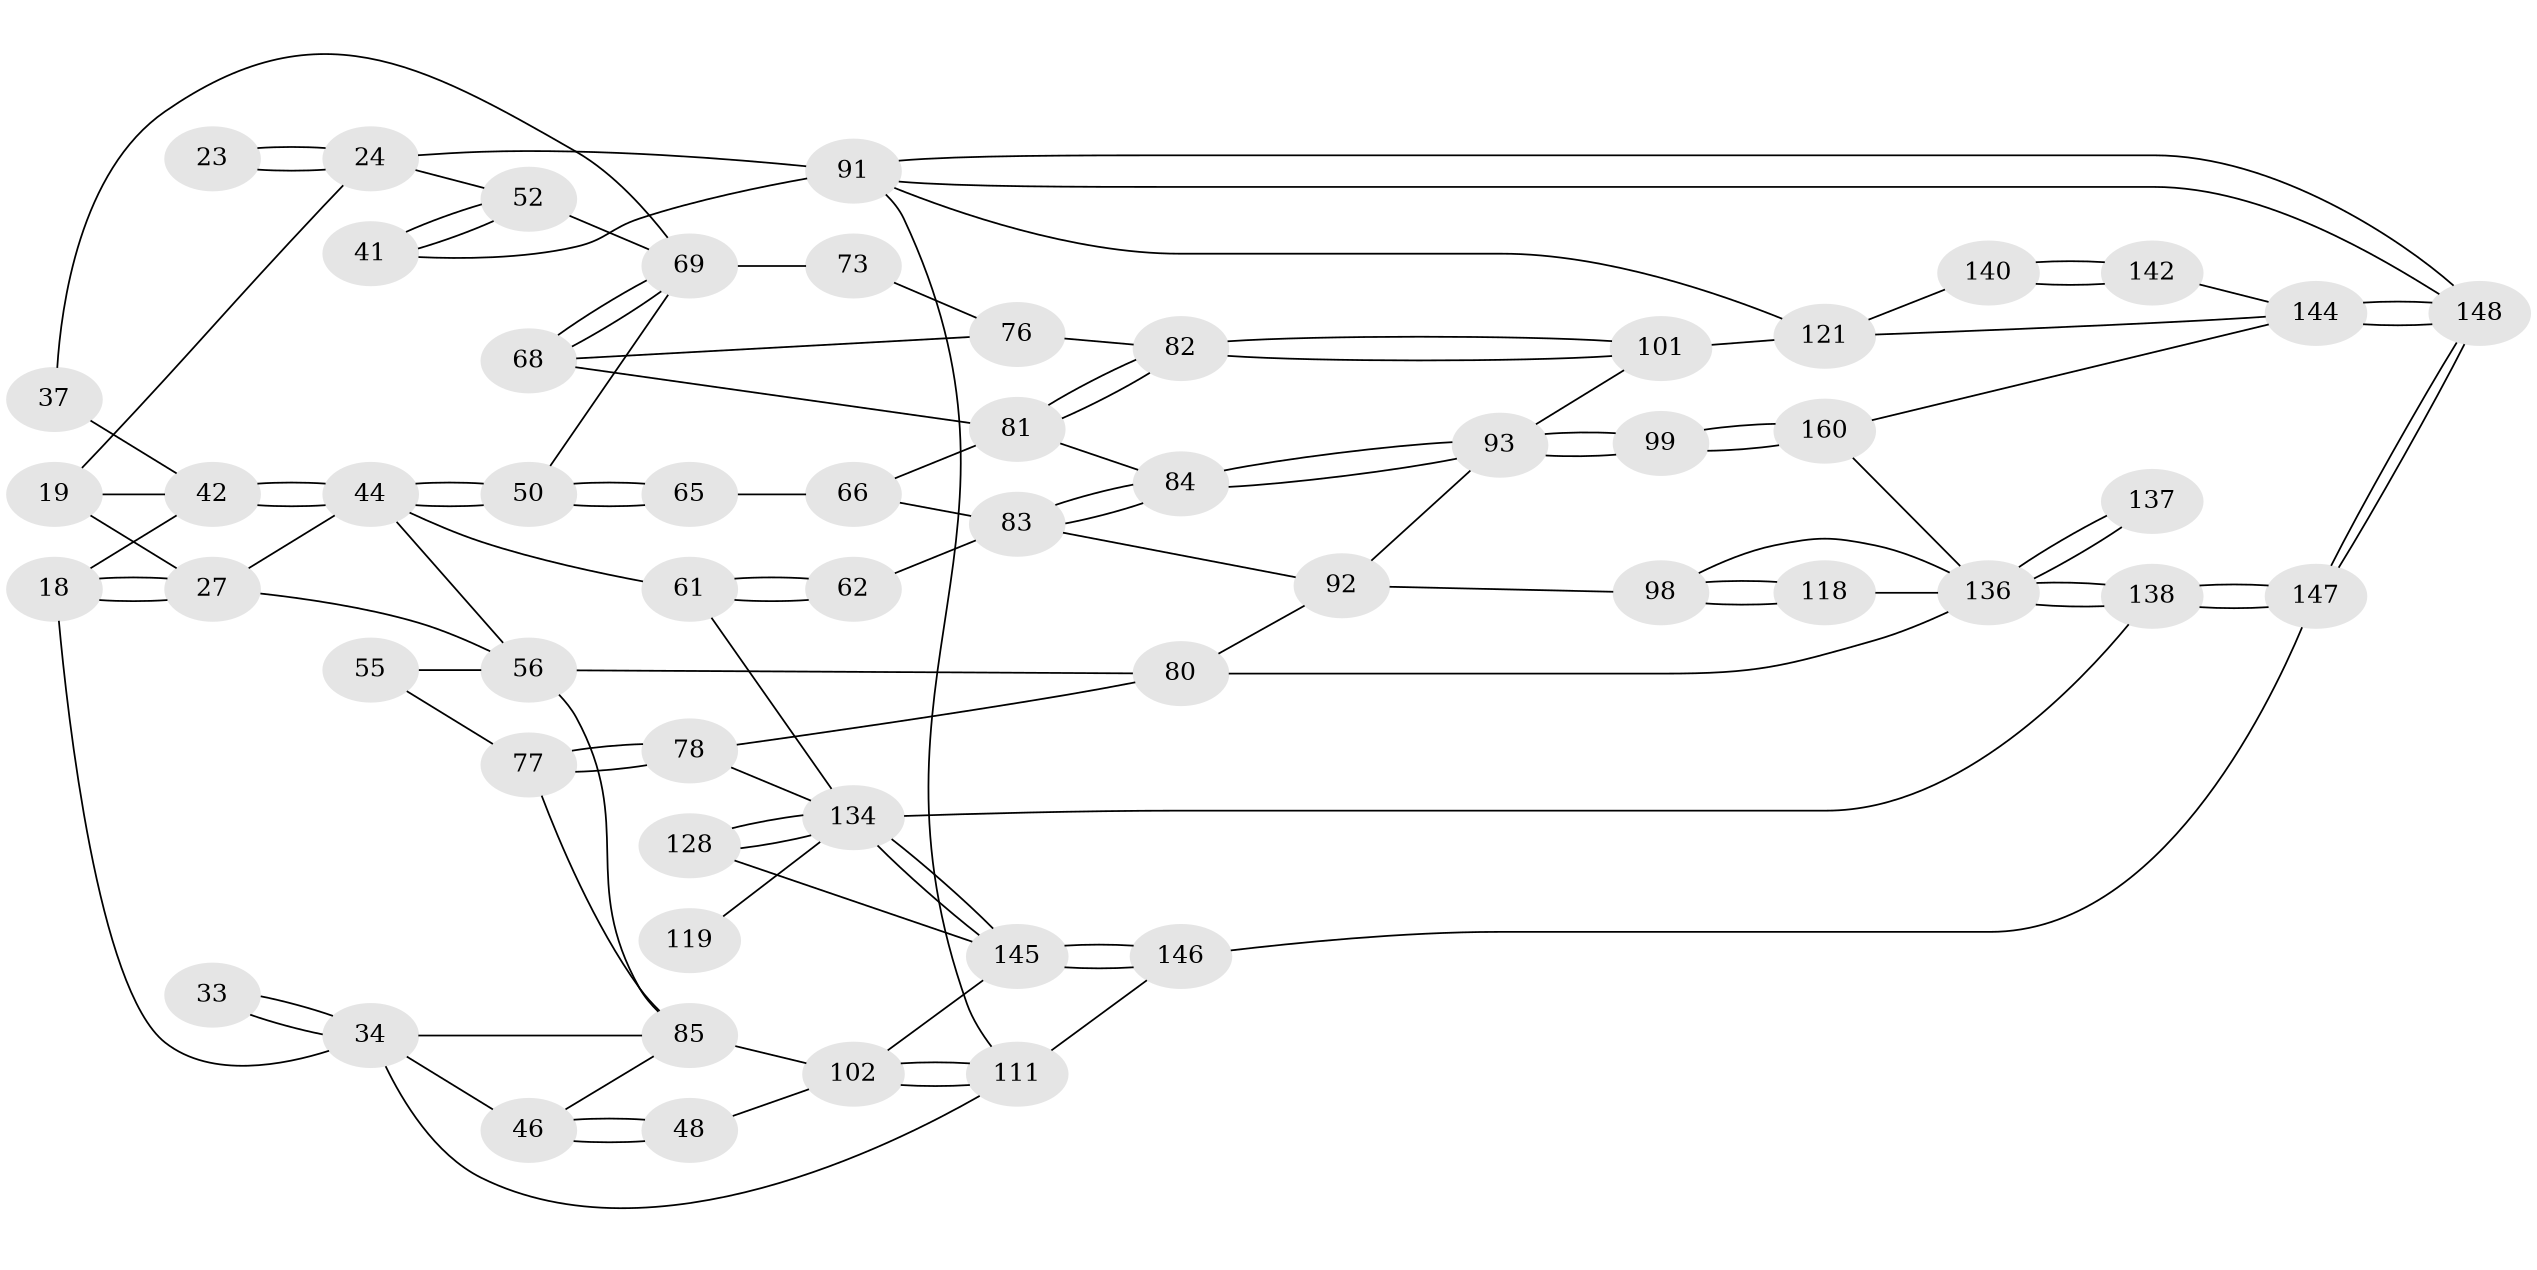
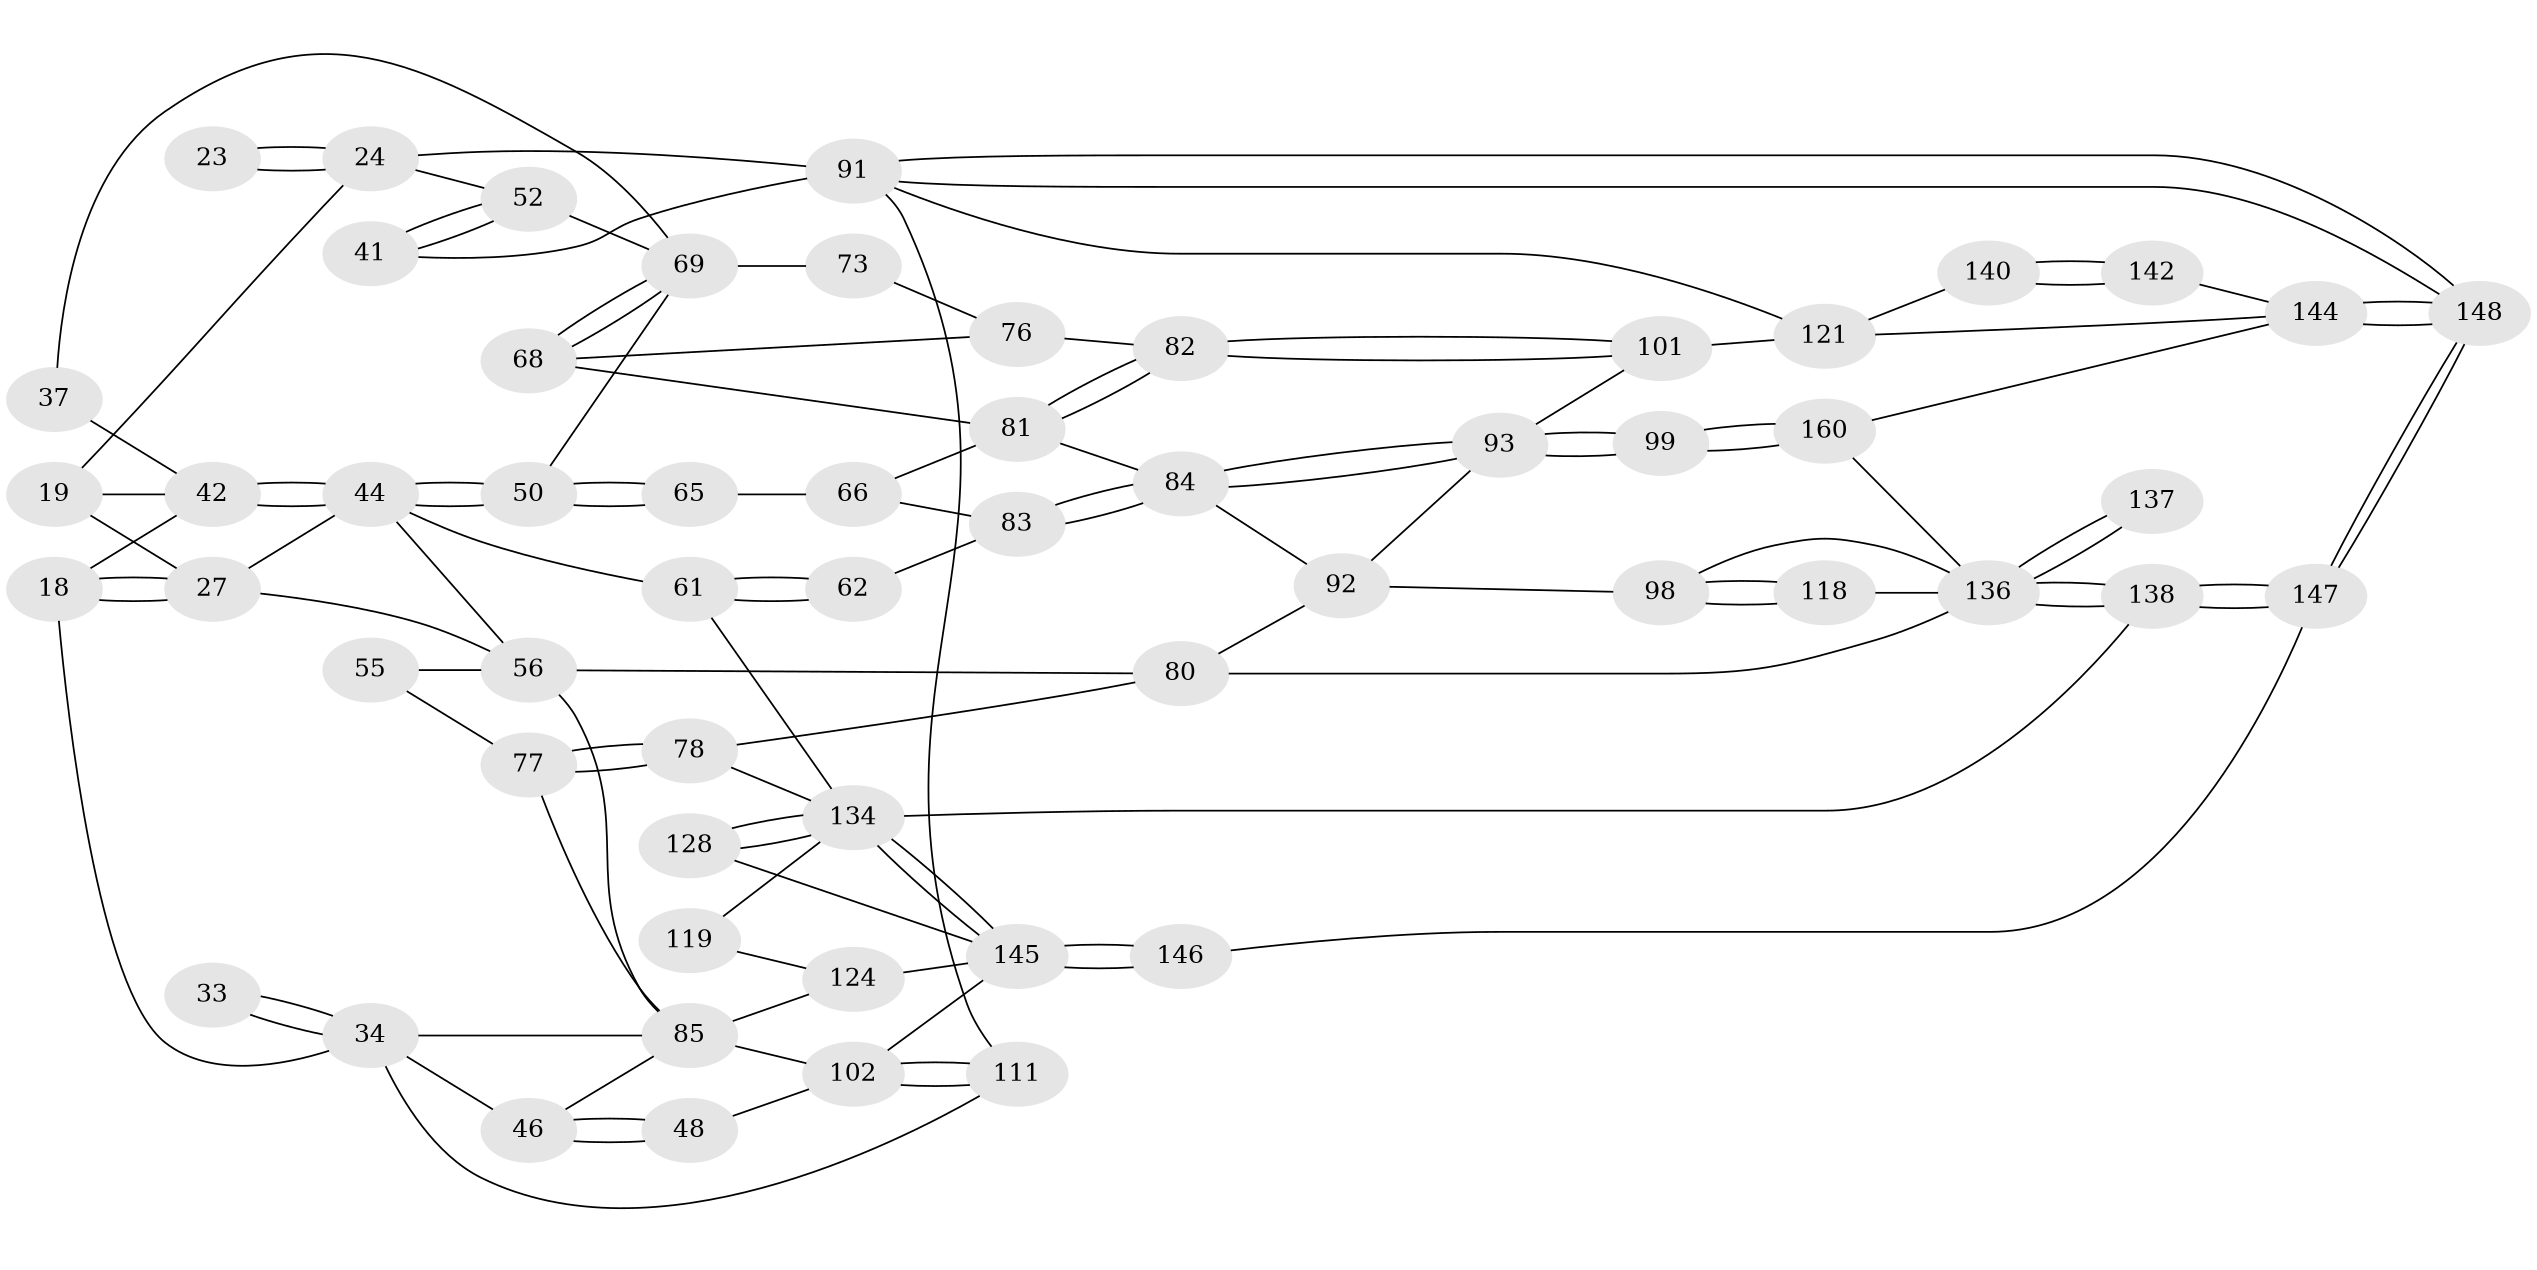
(1179, 555) -> (1261, 535)
none -> (854, 979)
(1099, 1015) -> none
